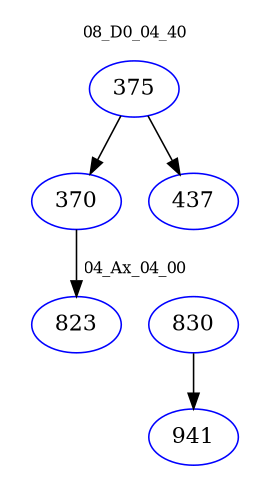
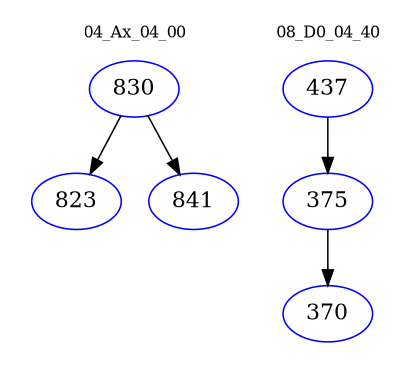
(160, 138) -> (328, 138)
(76, 264) -> (109, 138)
(194, 437) -> (194, 201)
